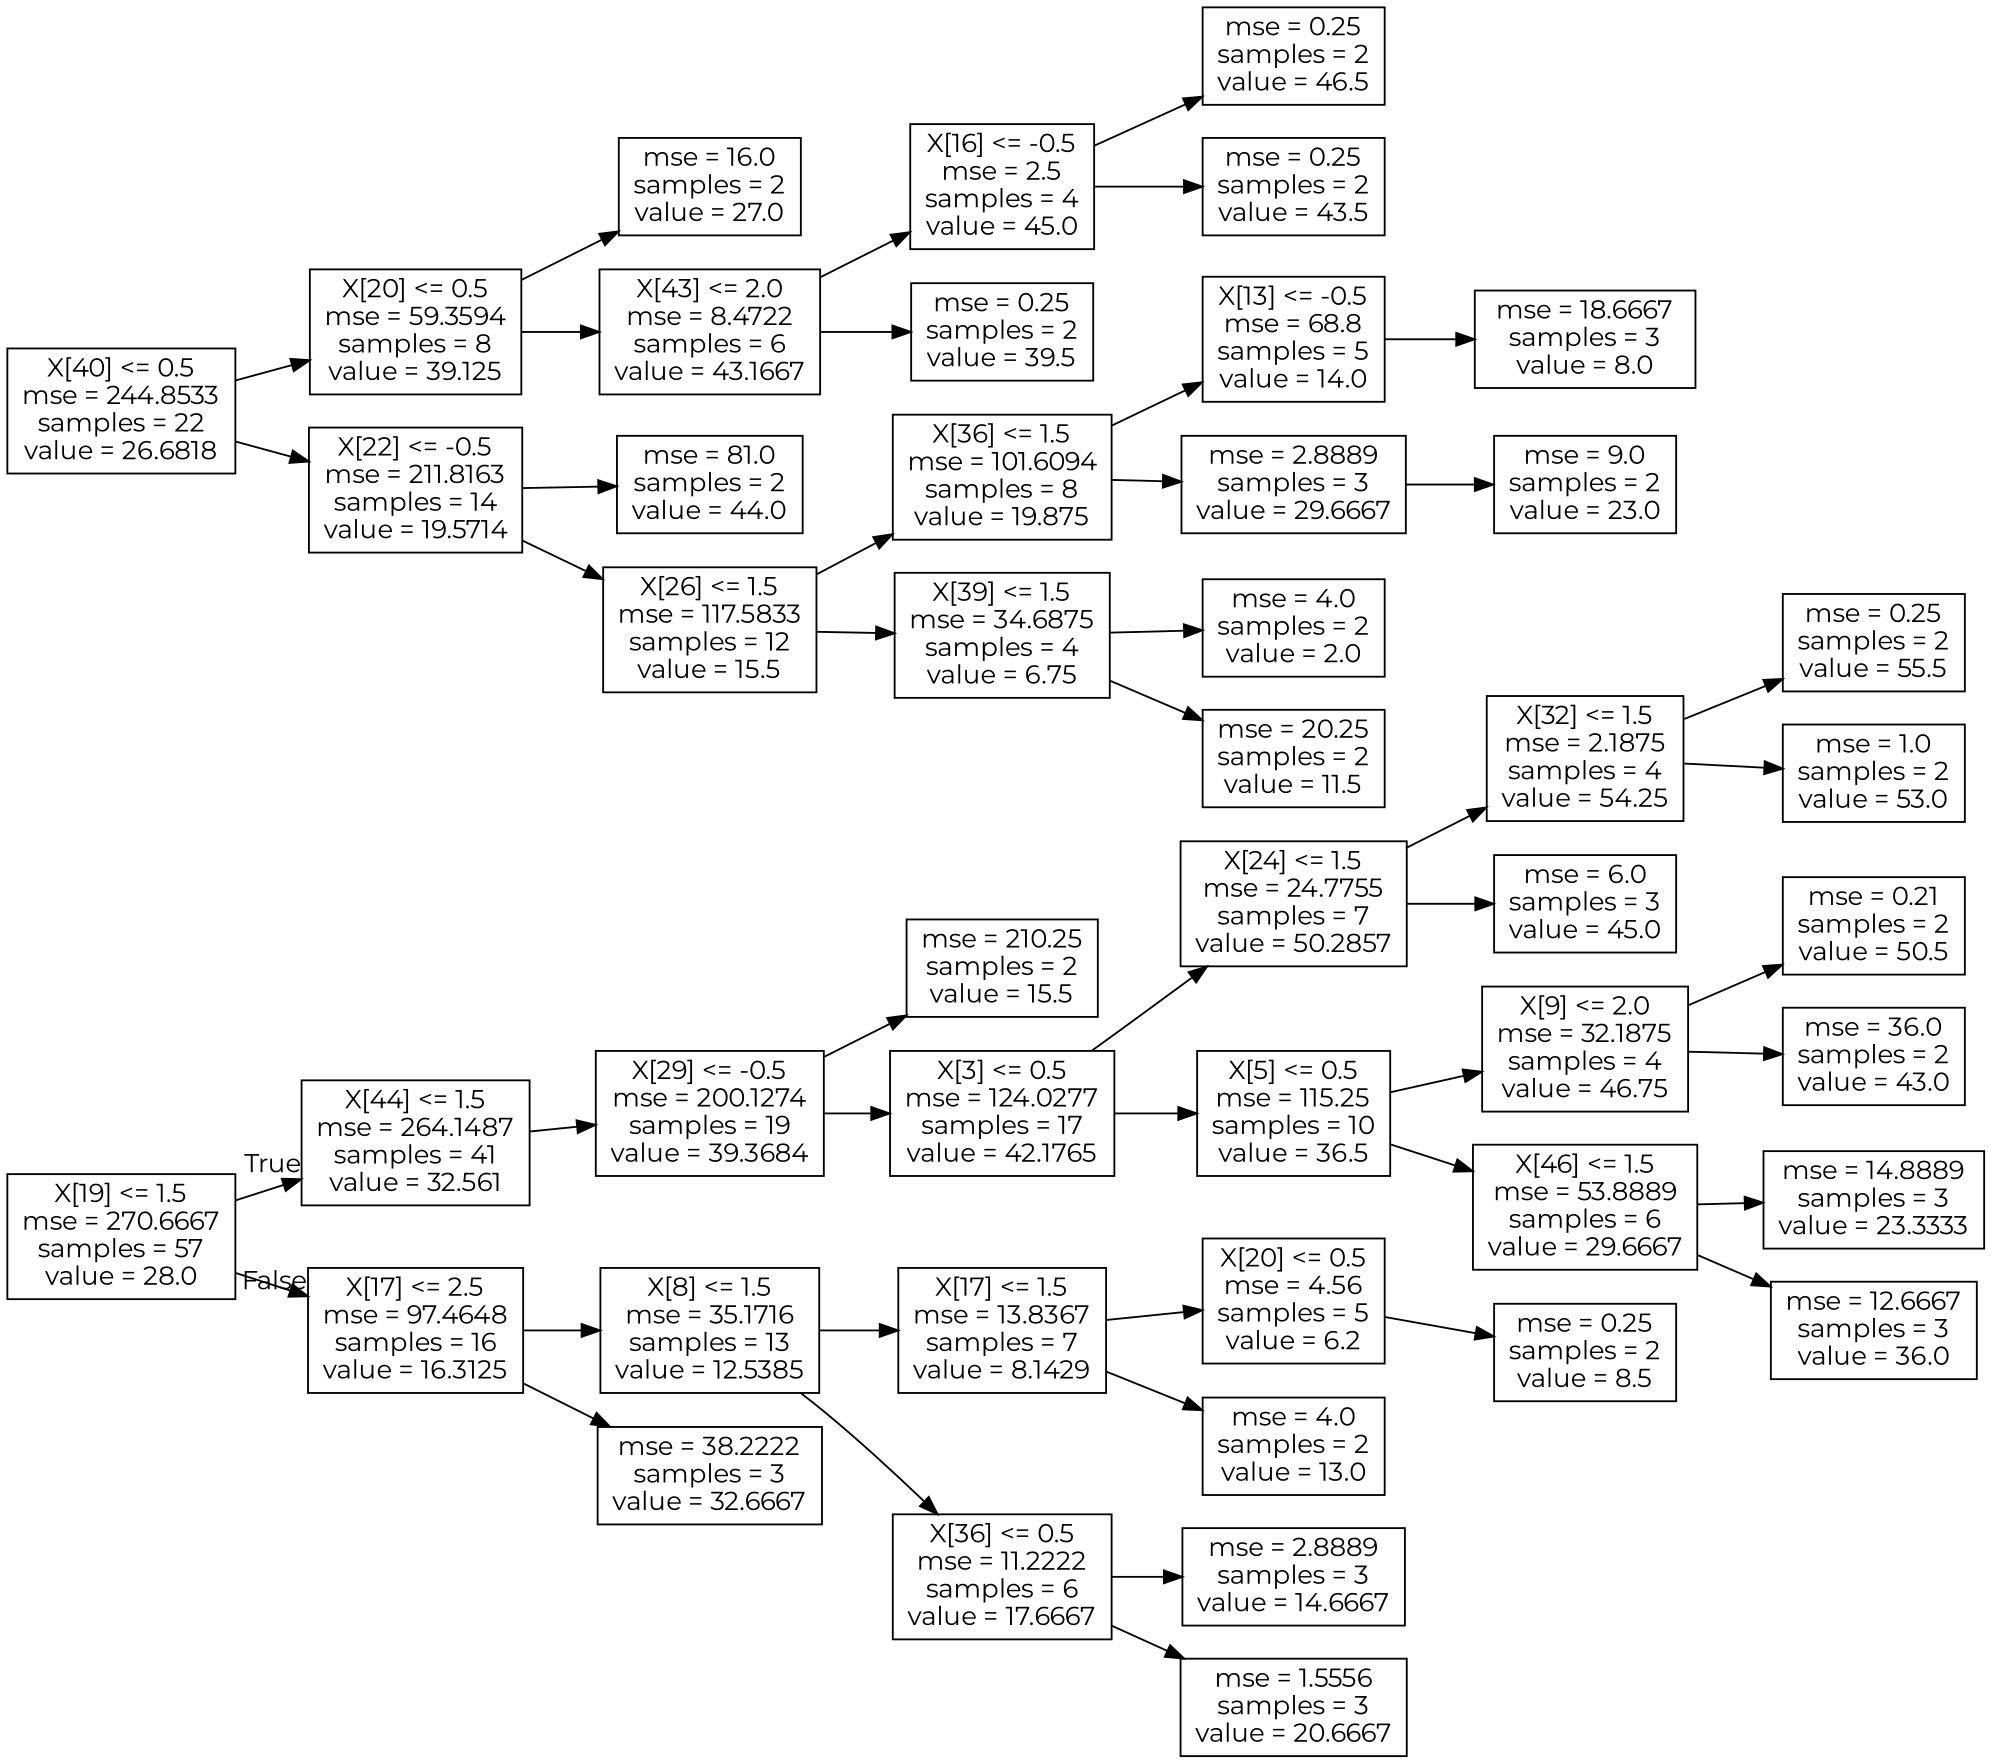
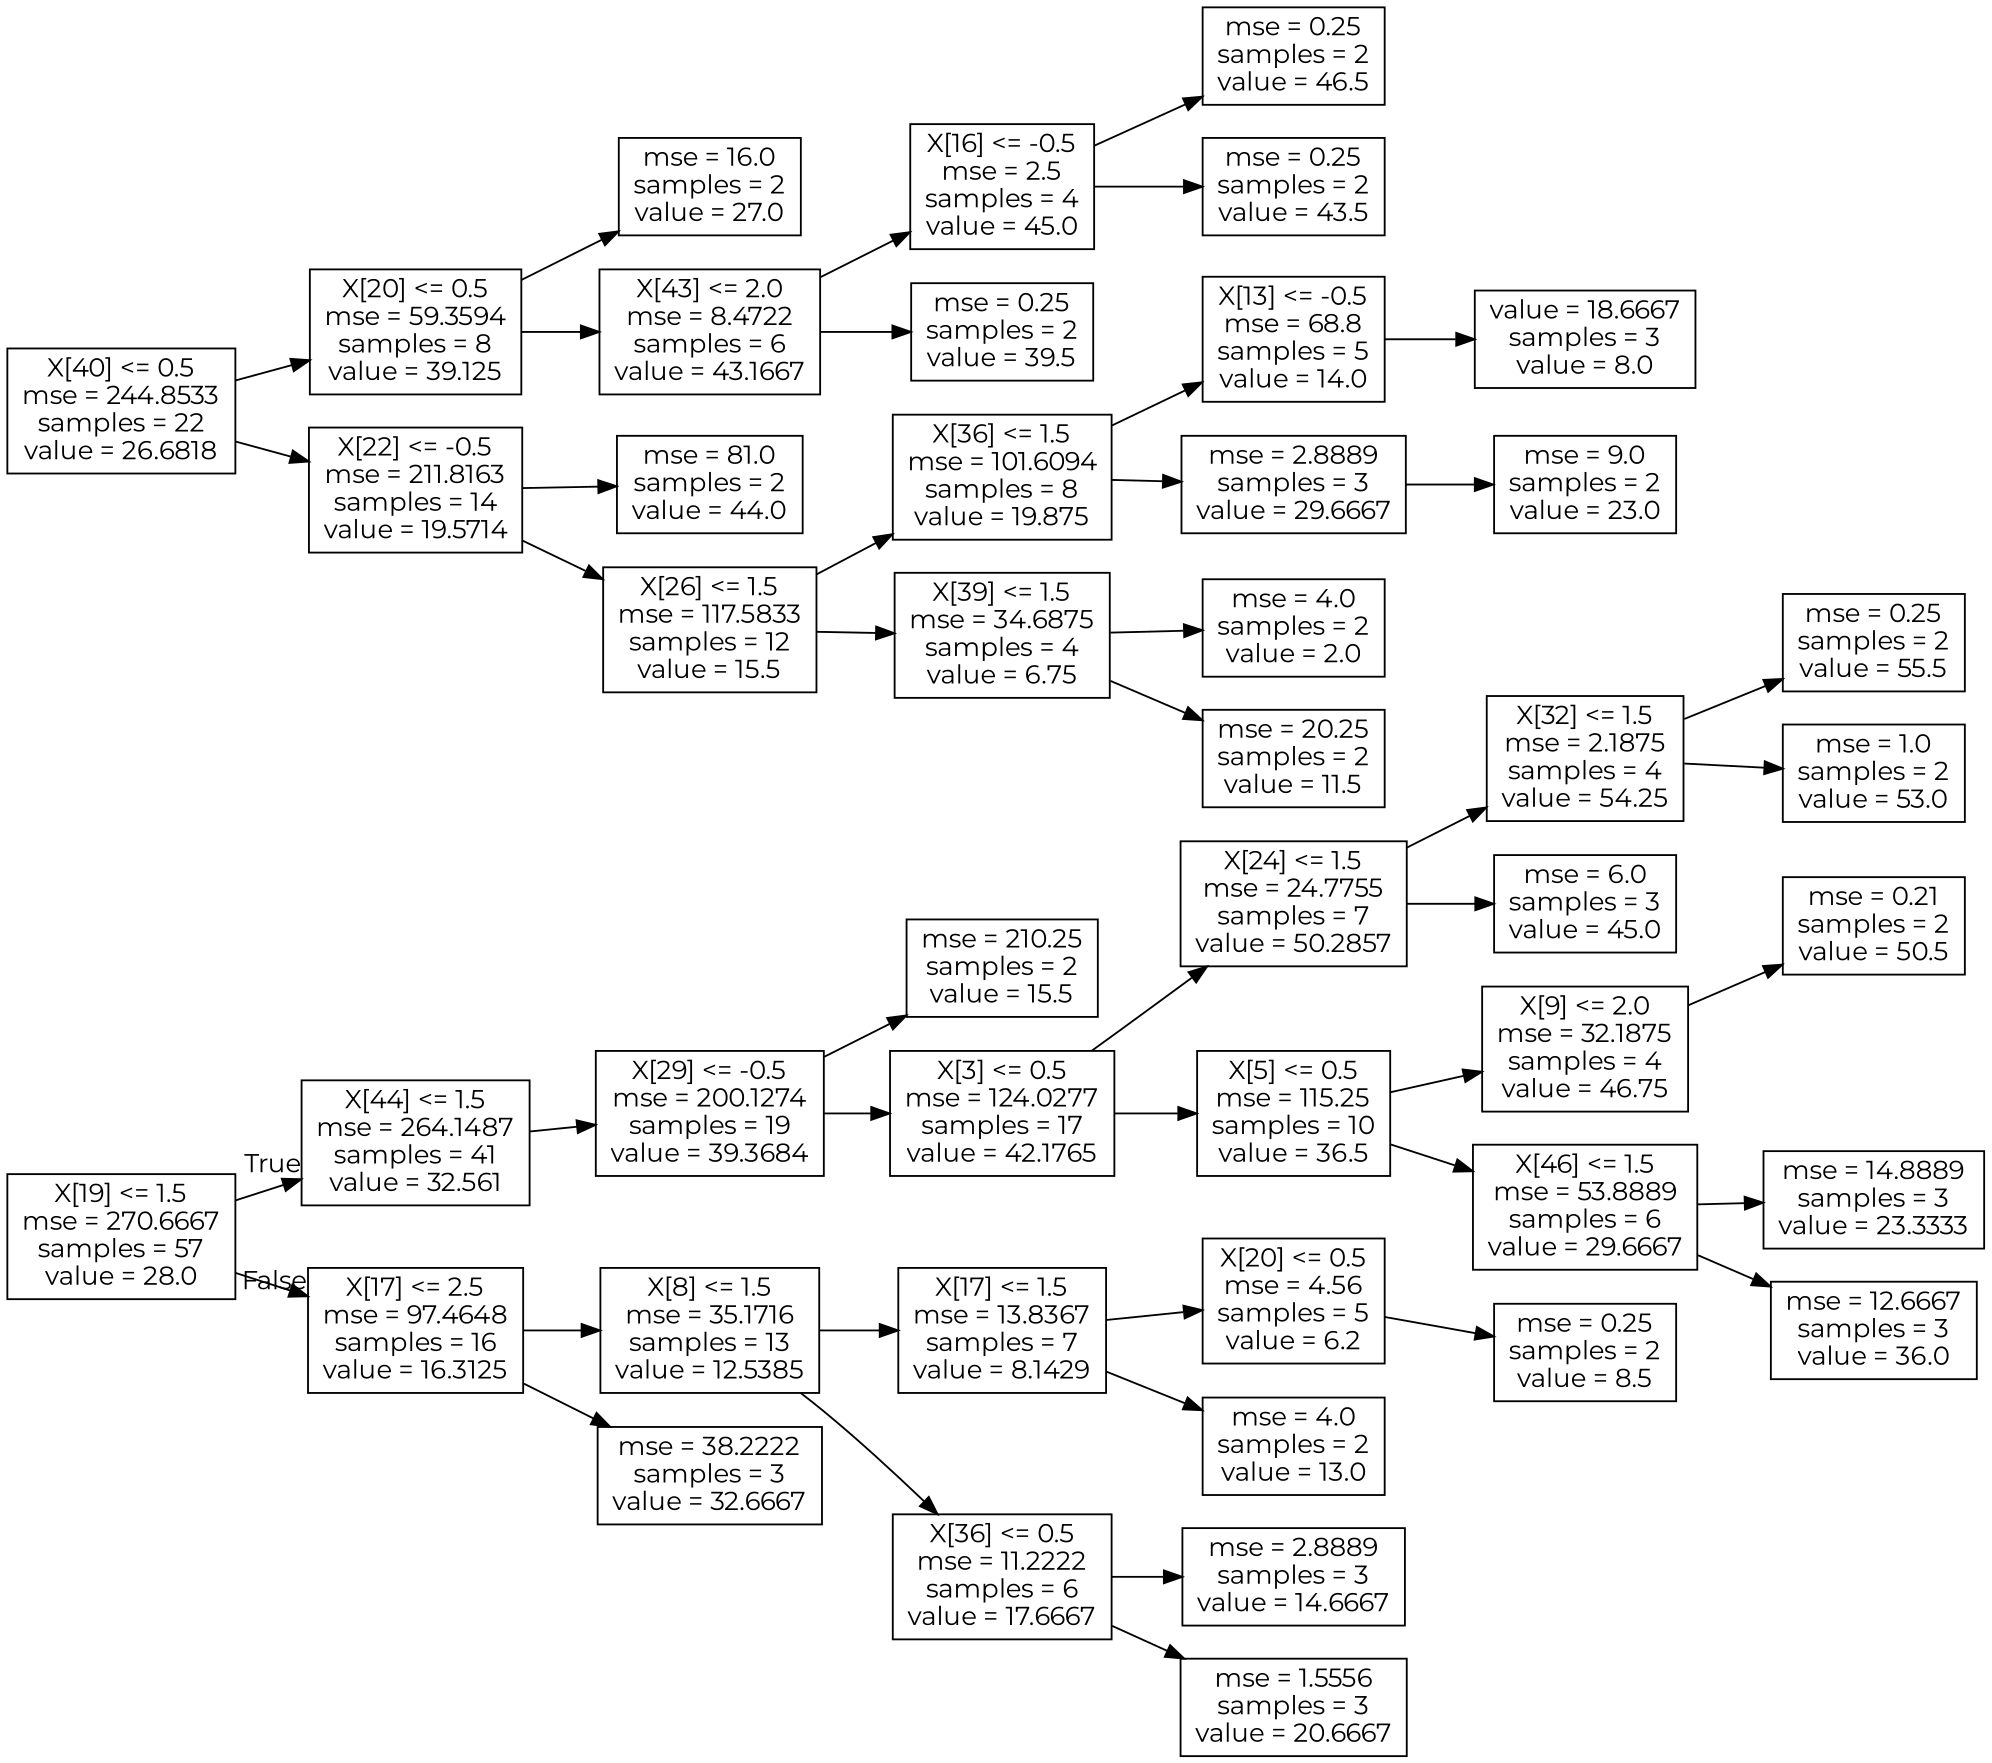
(1585, 339) -> (1585, 339)
(1874, 1056) -> none
